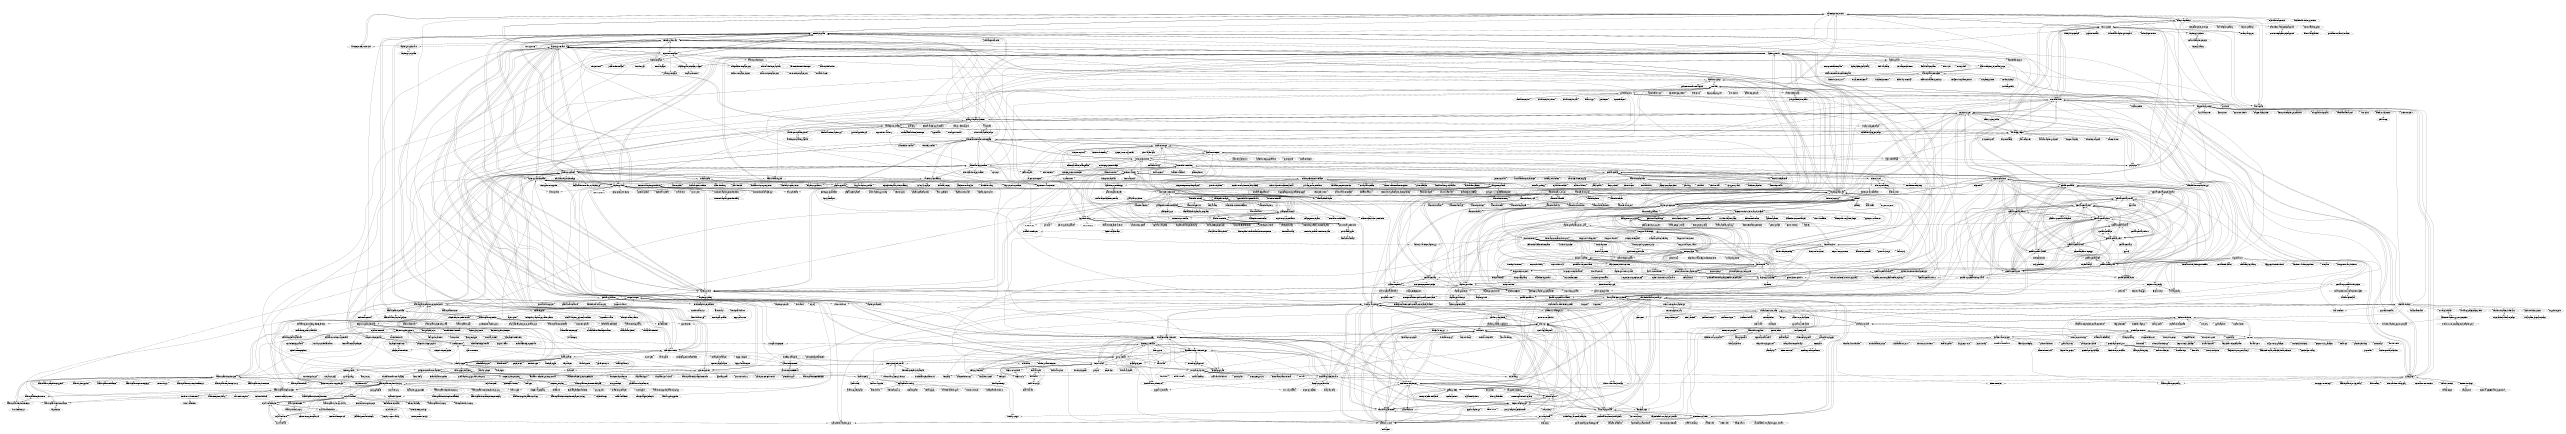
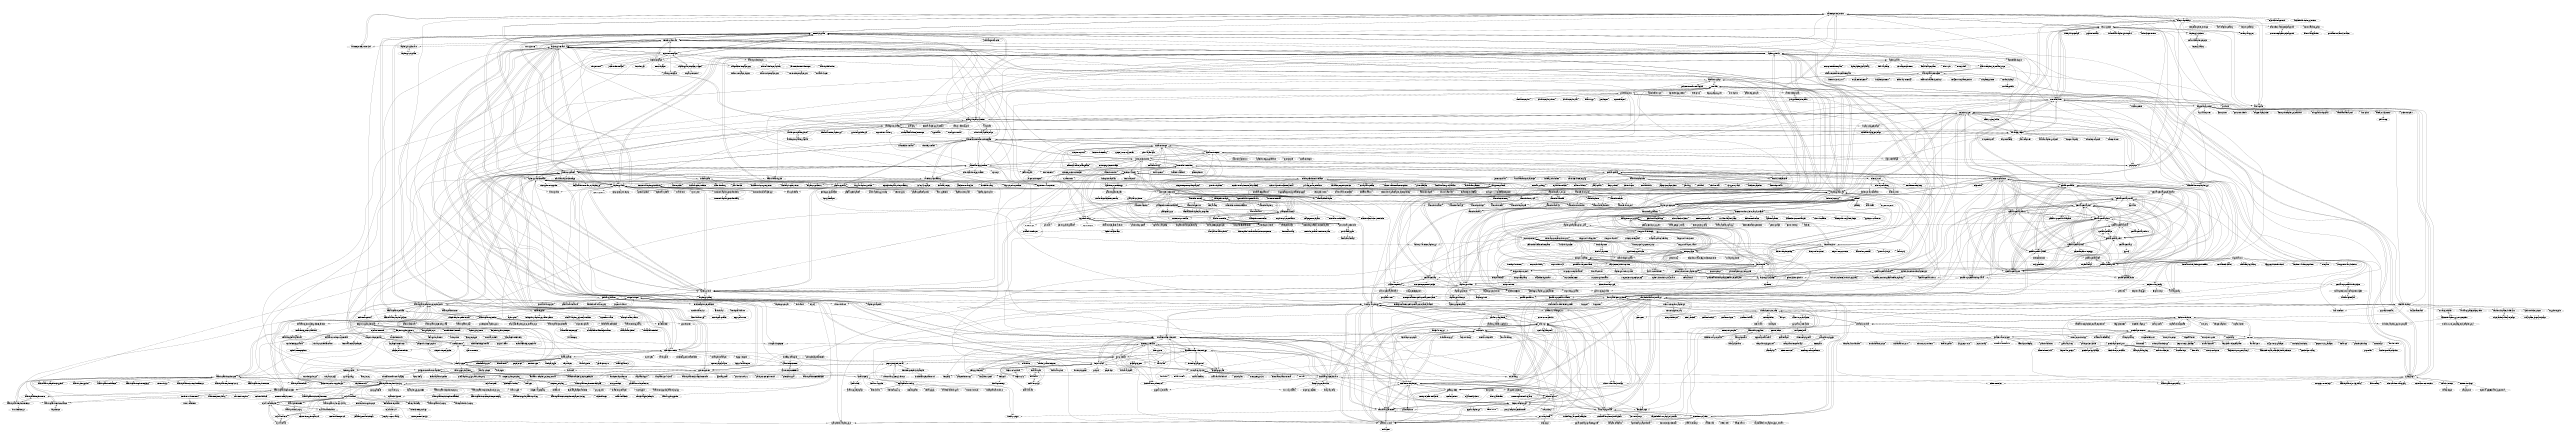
(2220, 324) -> (2220, 324)
